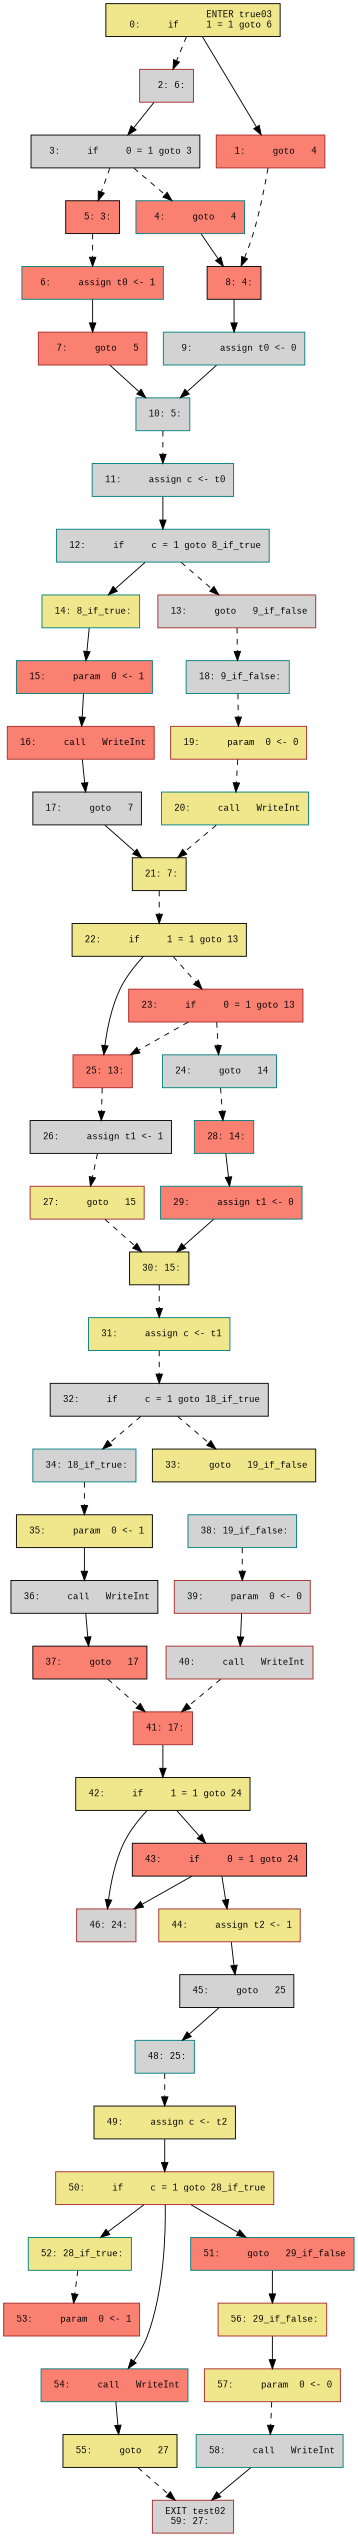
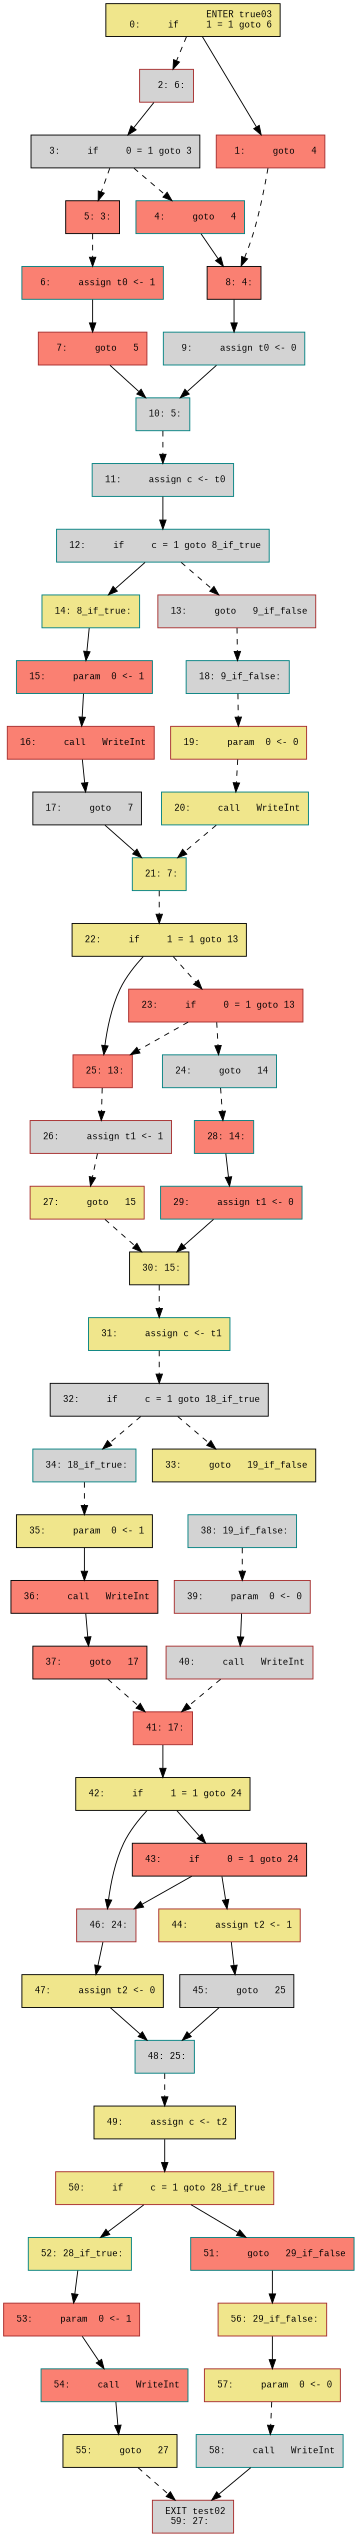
(159, 874) -> (159, 874)
(101, 1137) -> (101, 1137)
(84, 1597) -> (84, 1597)
none -> (93, 1991)
(76, 2282) -> (76, 2282)
(160, 2285) -> (91, 2349)
